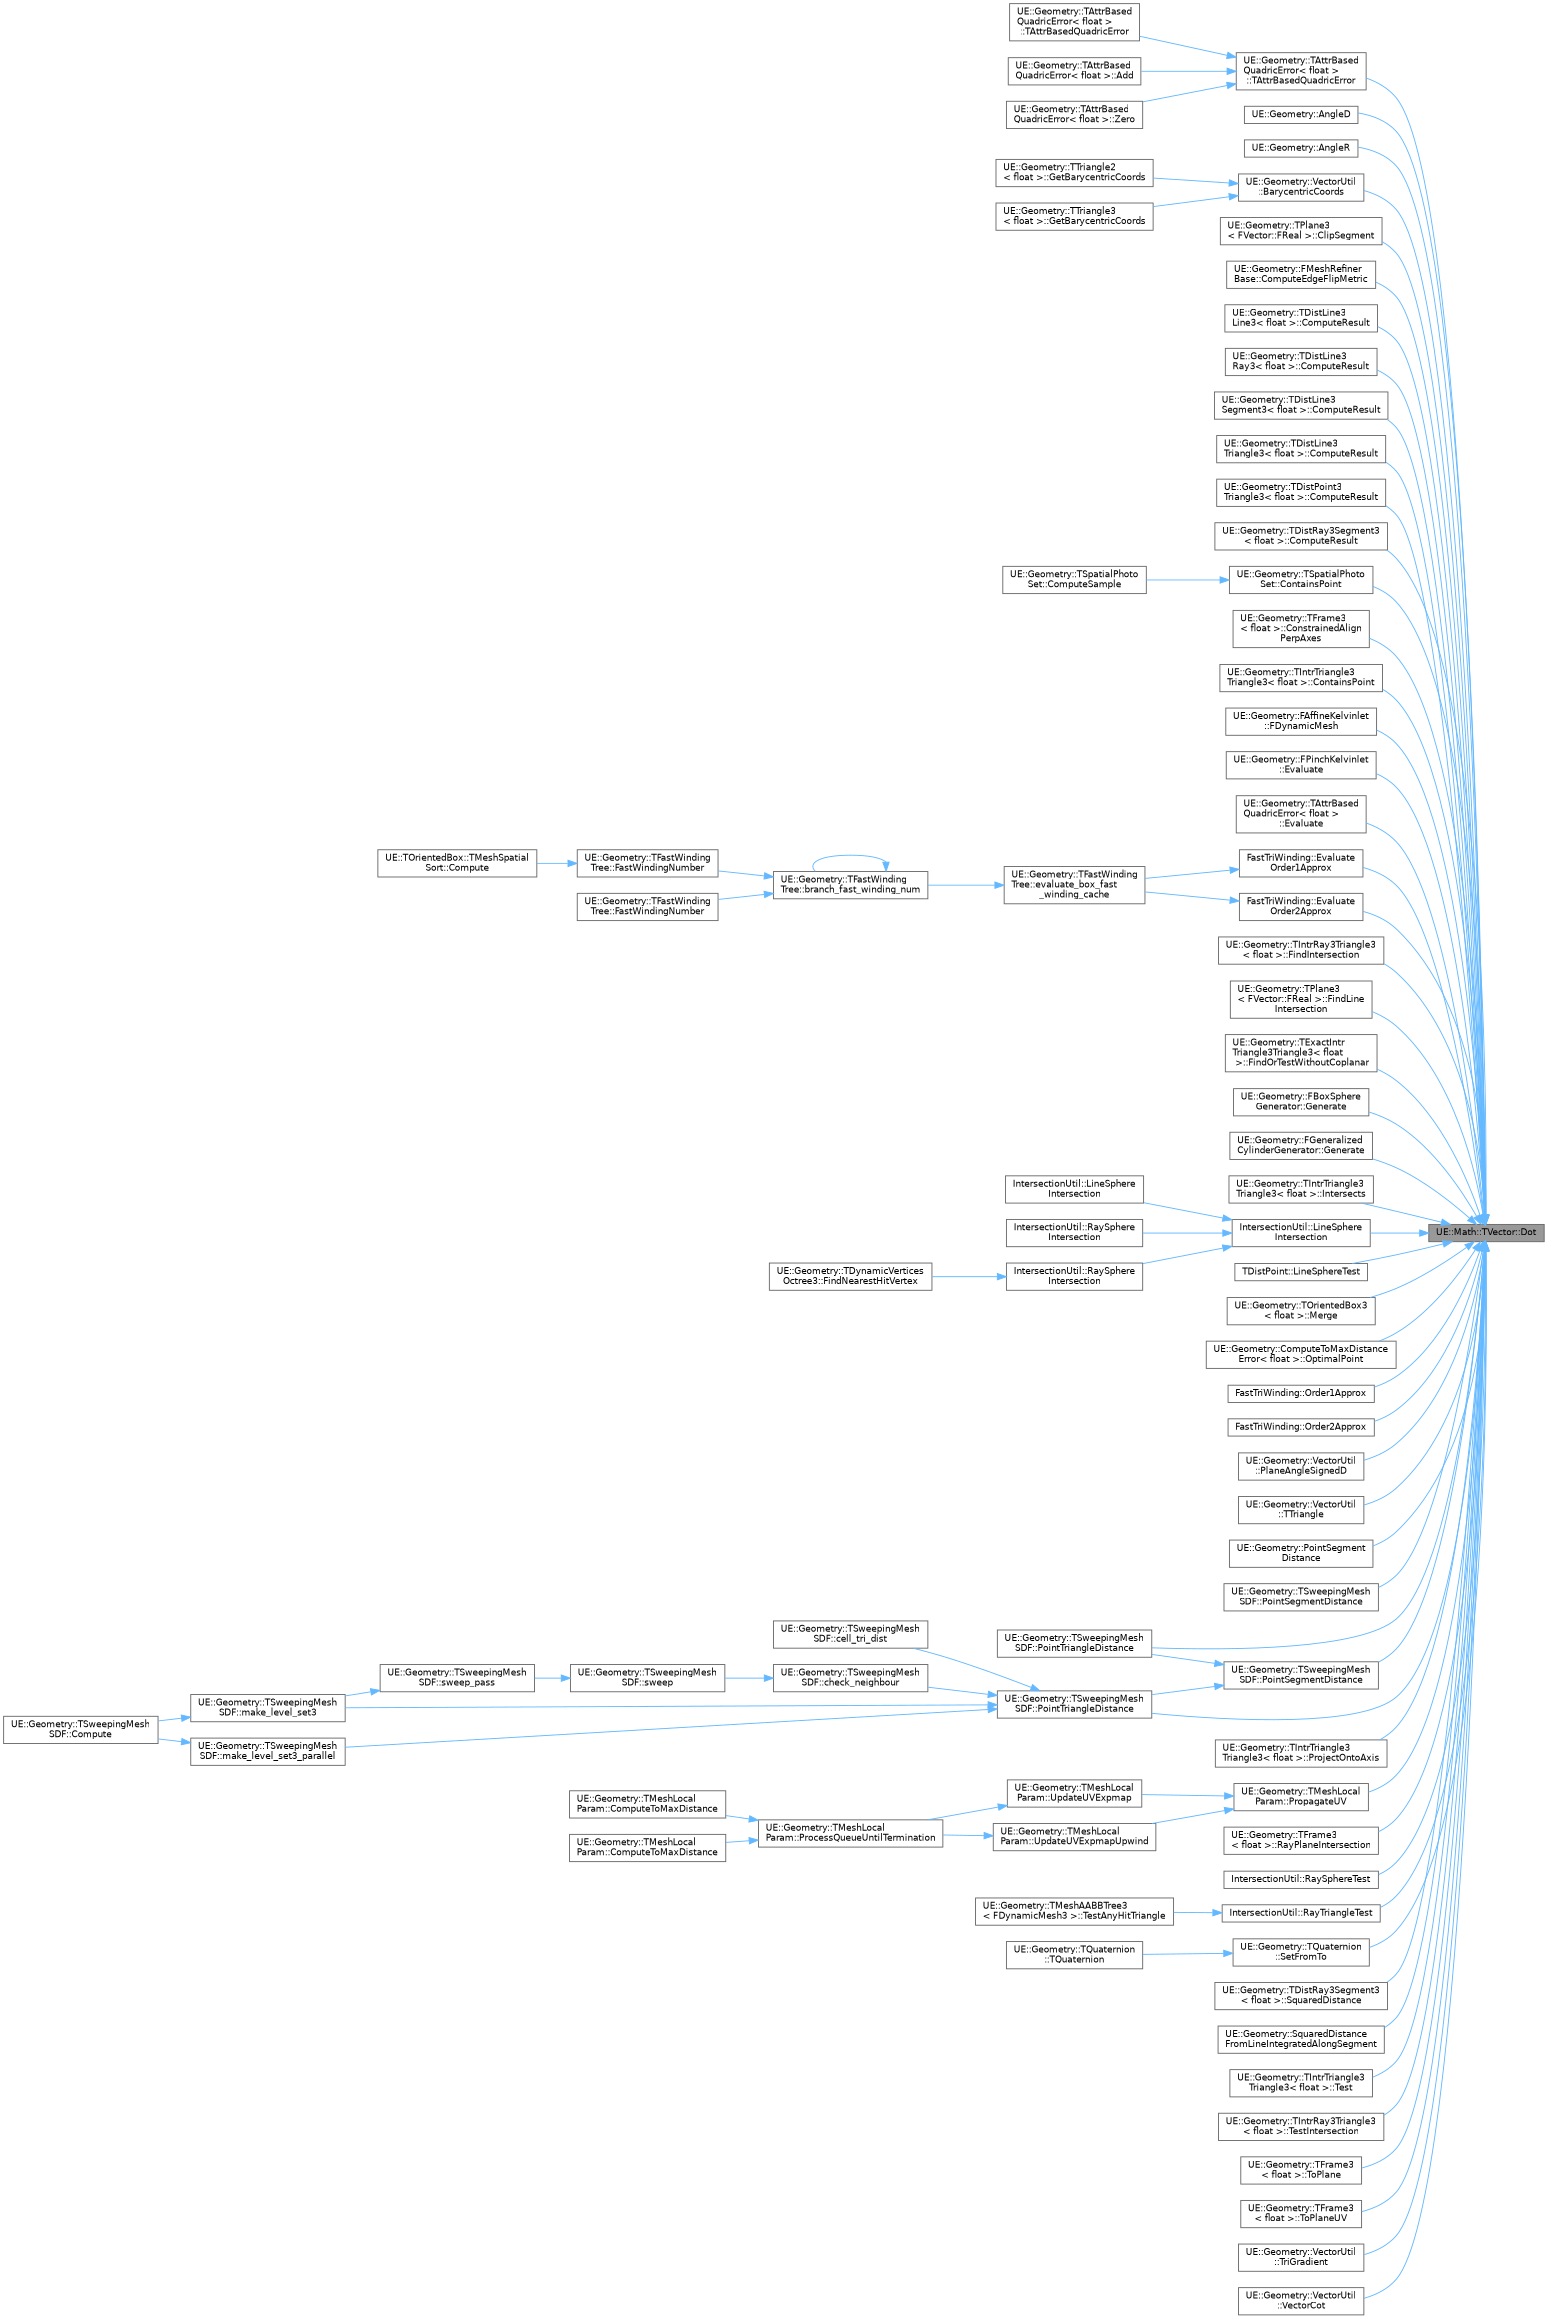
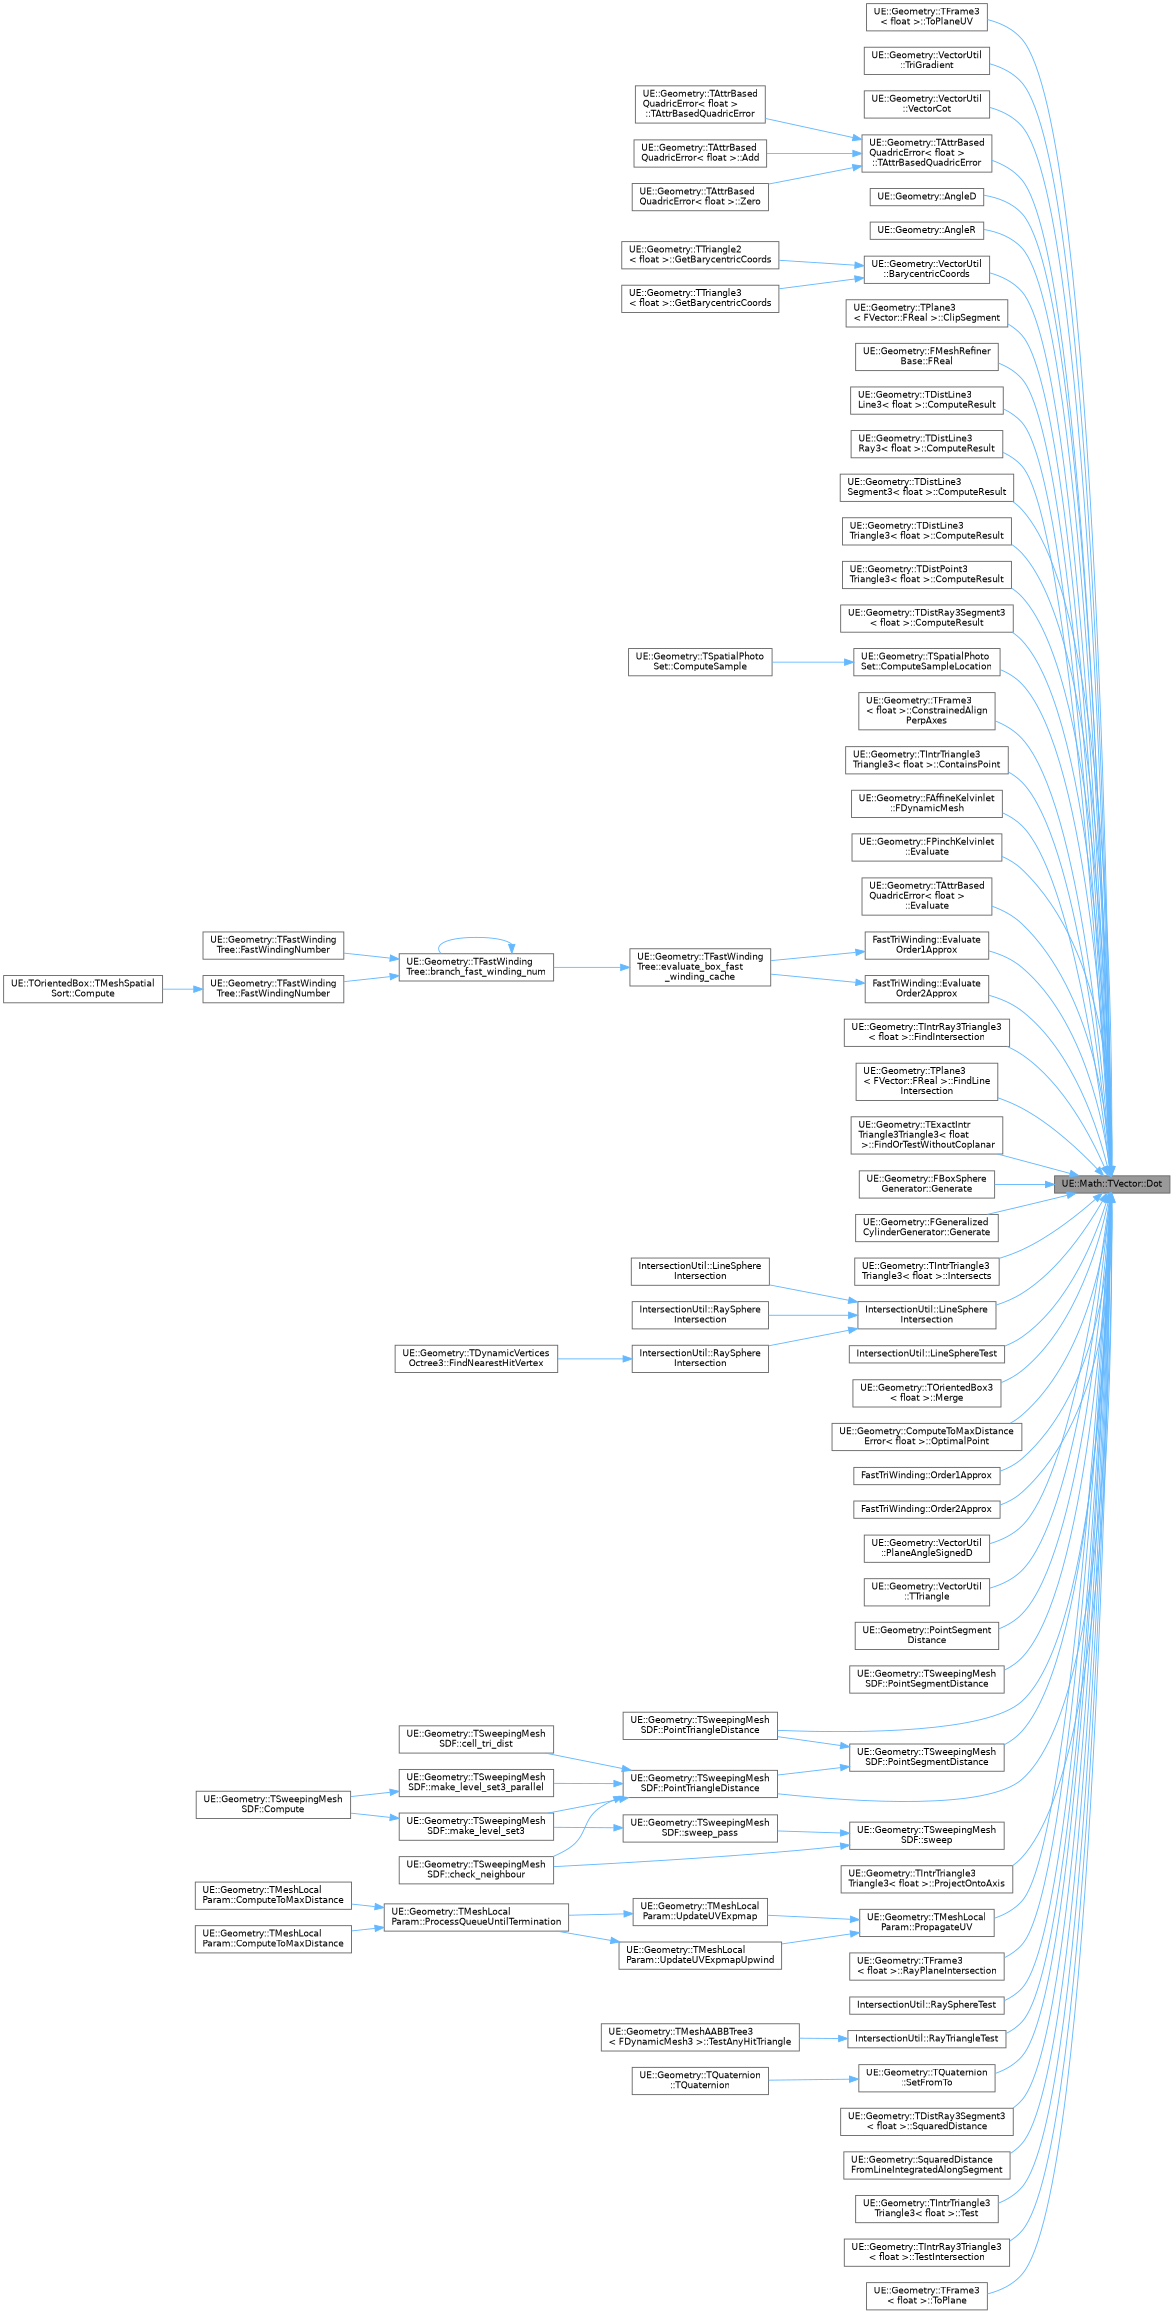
(1301, 275) -> (927, 357)
(1301, 580) -> (927, 662)
(1301, 1272) -> (927, 1354)
(745, 1678) -> (697, 1858)
